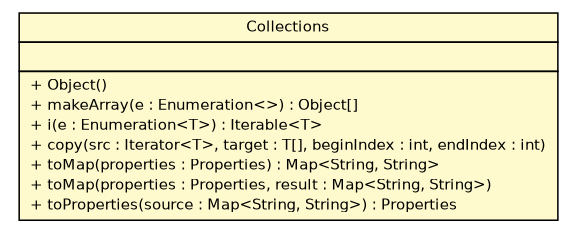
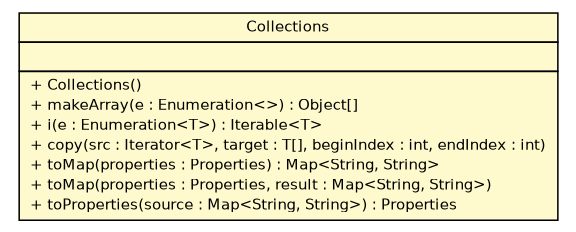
(69, 85) -> (86, 85)
